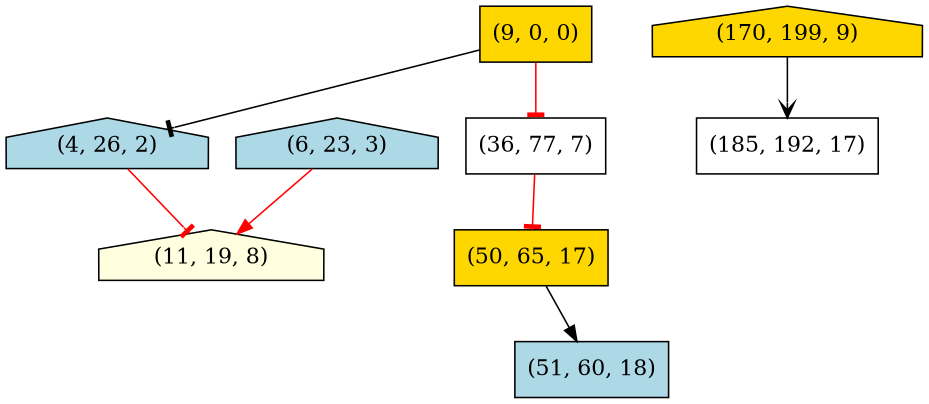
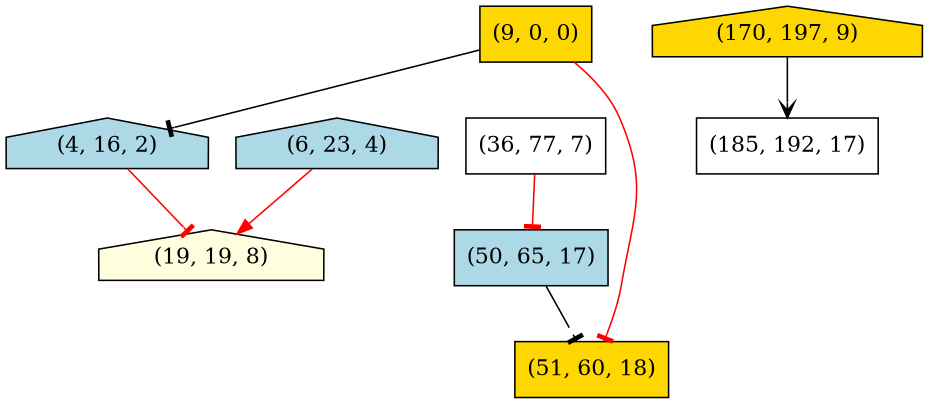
(787, 34) -> (787, 34)
(536, 86) -> (636, 190)
(107, 146) -> (107, 146)
(337, 146) -> (337, 146)
(211, 258) -> (211, 258)
(531, 258) -> (531, 258)
(558, 307) -> (558, 307)
(592, 370) -> (592, 370)
